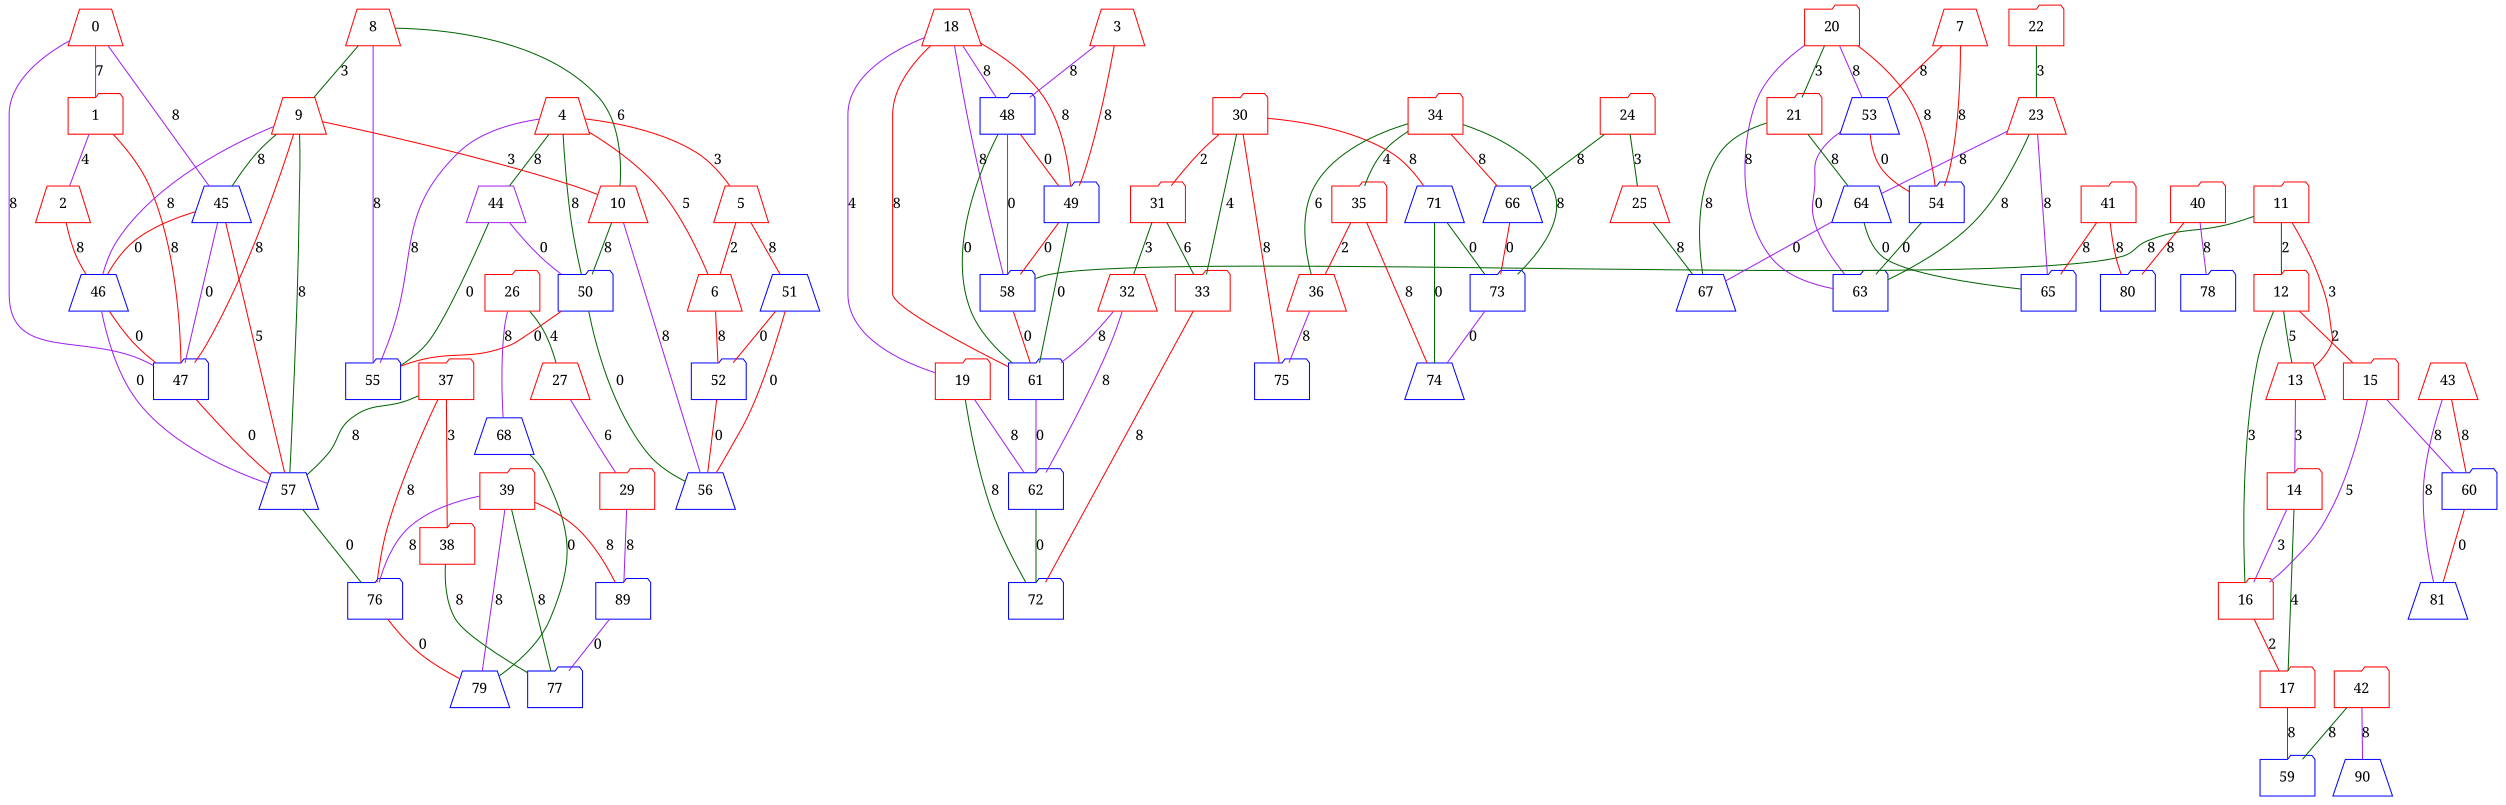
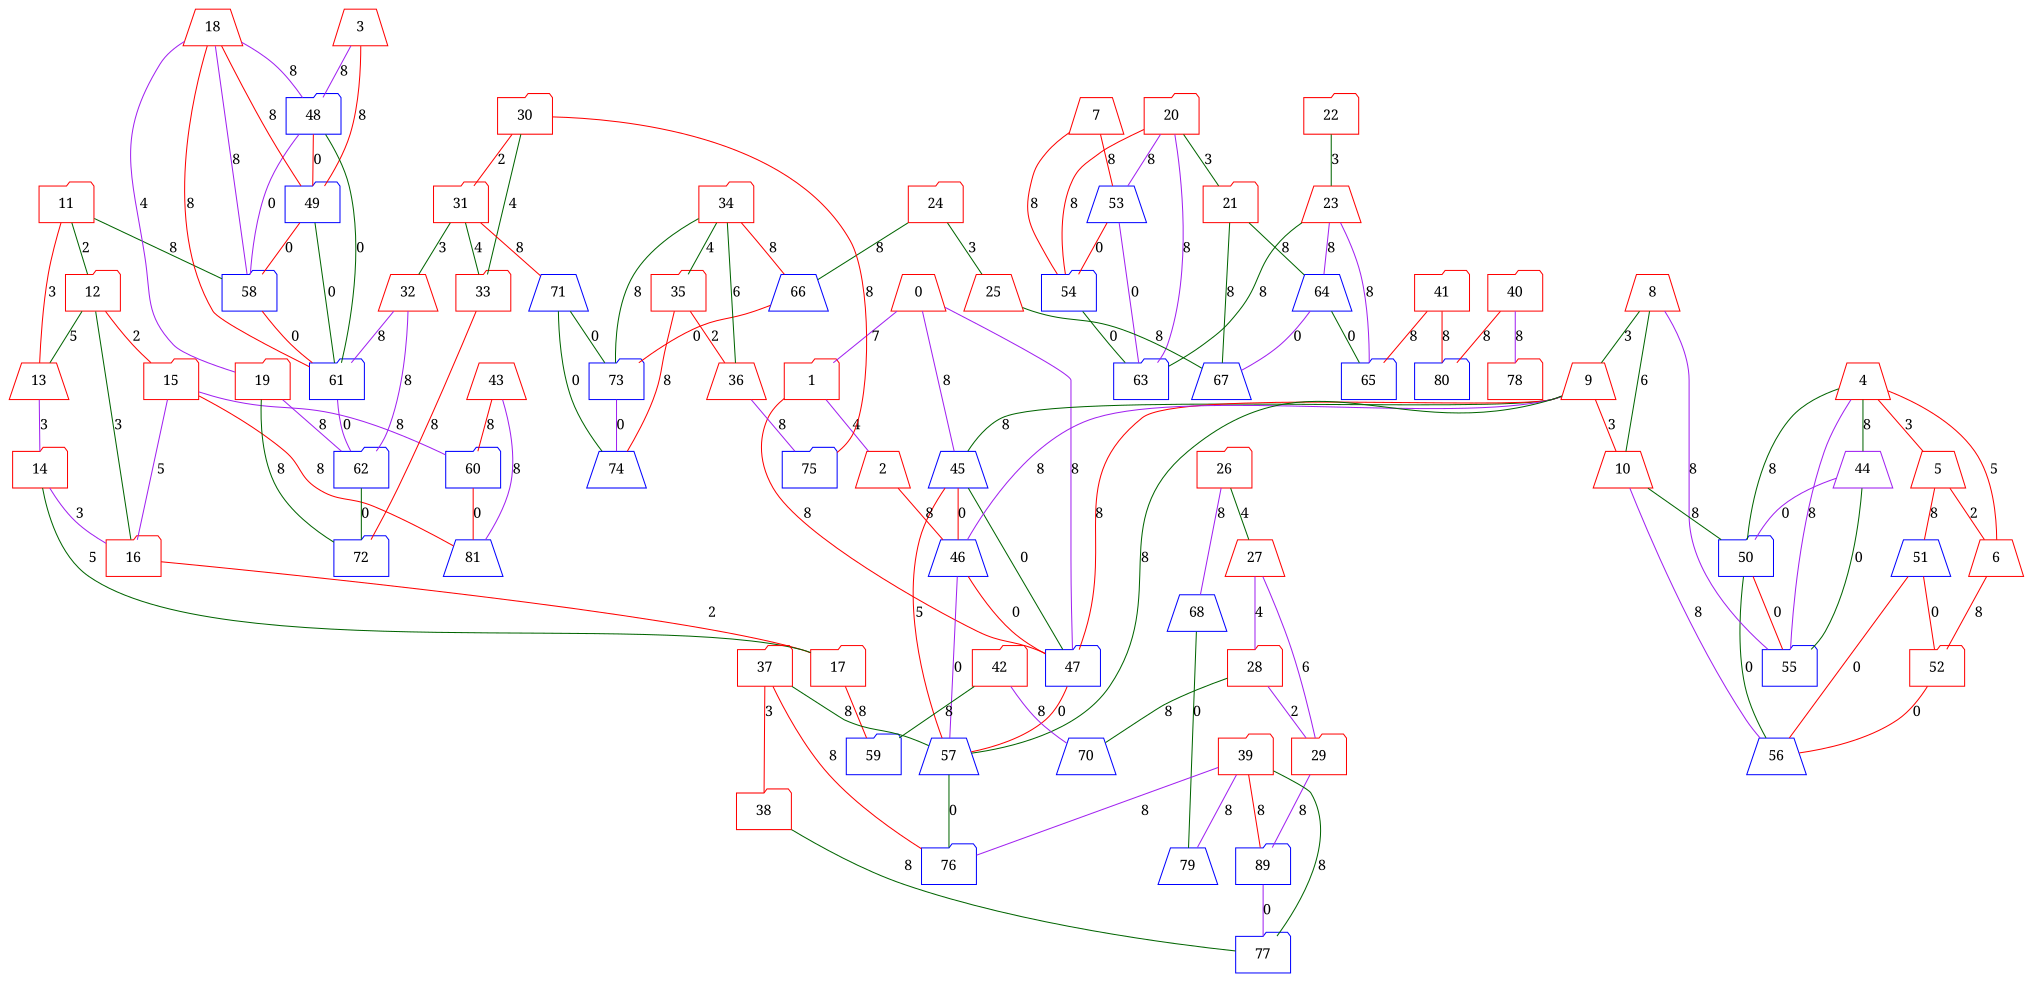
(1354, 136) -> (511, 249)
(1187, 249) -> (478, 249)
(201, 293) -> (1016, 569)
(2208, 293) -> (1515, 381)
(719, 381) -> (1937, 668)
none -> (316, 487)
(2295, 601) -> (93, 558)
(420, 653) -> none
none -> (1255, 668)
(2363, 778) -> (1086, 756)
